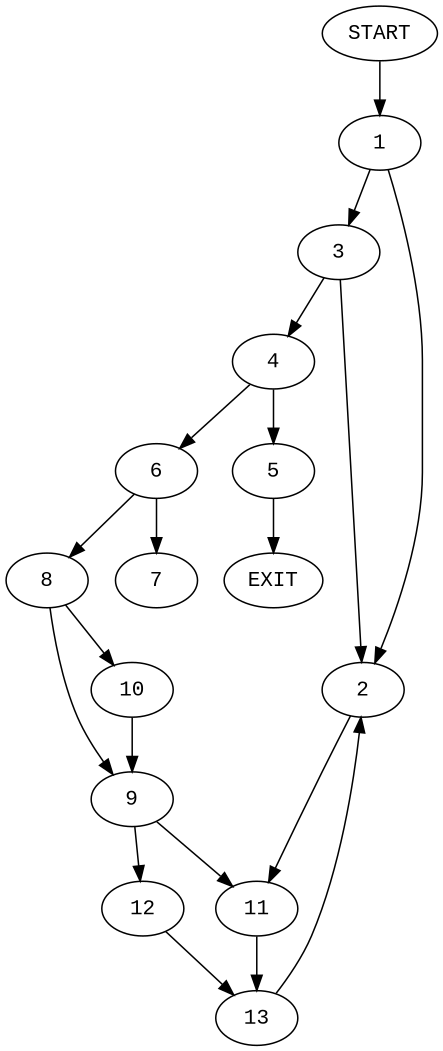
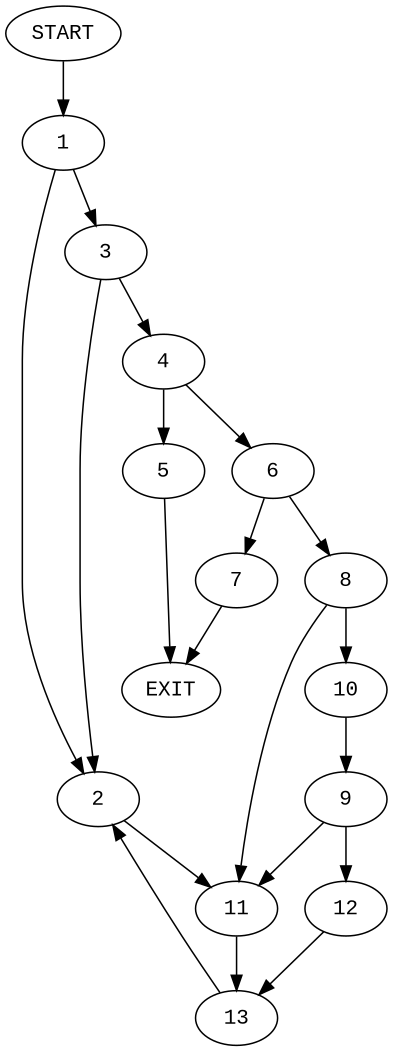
none -> (208, 628)
(67, 688) -> (268, 730)
